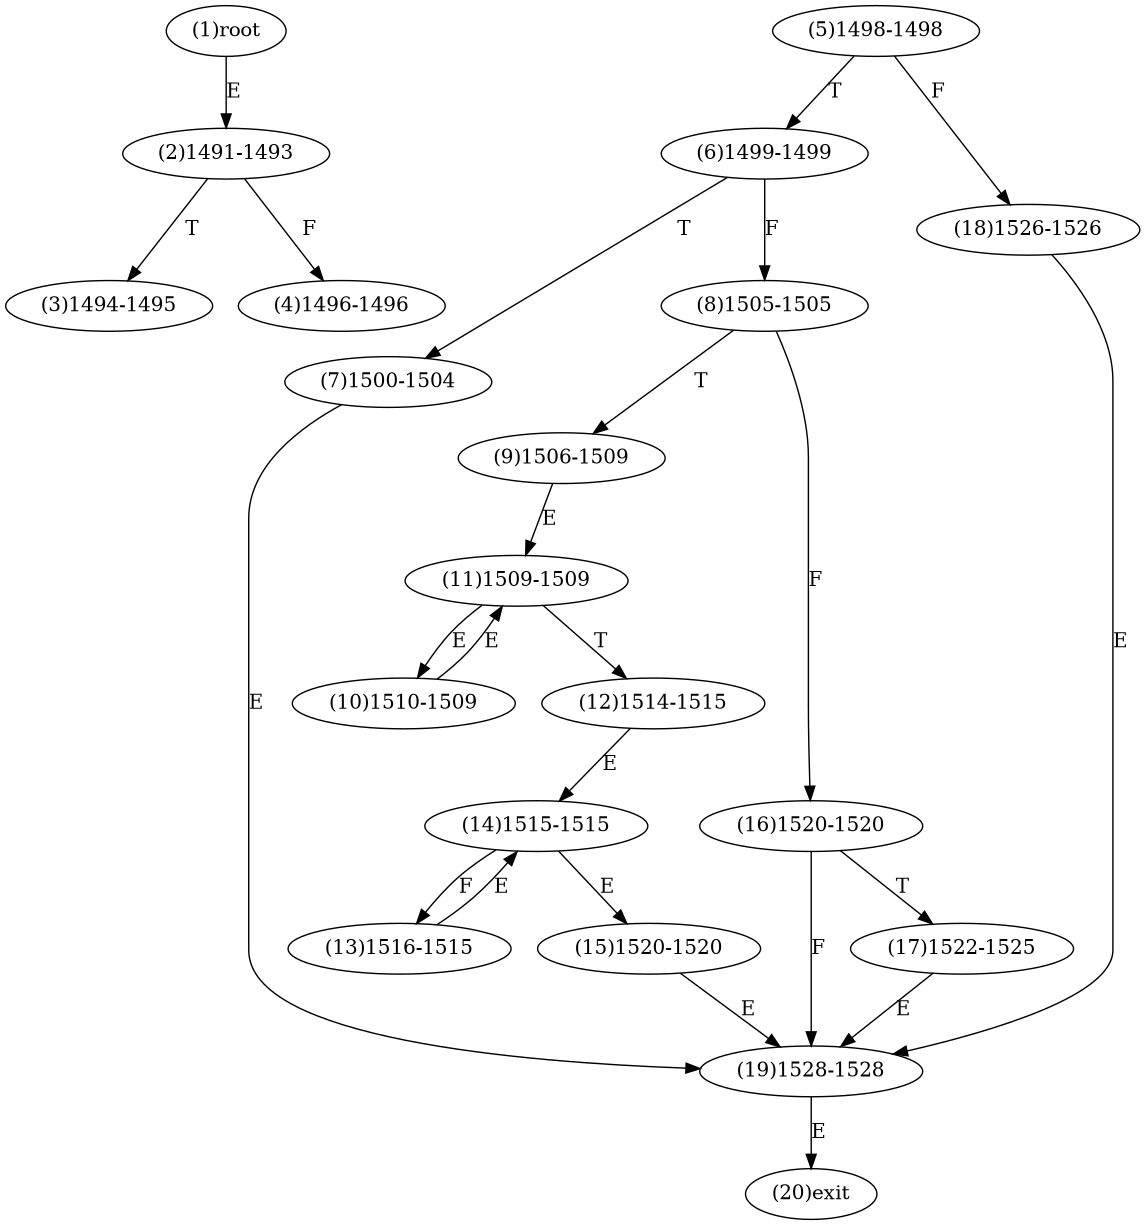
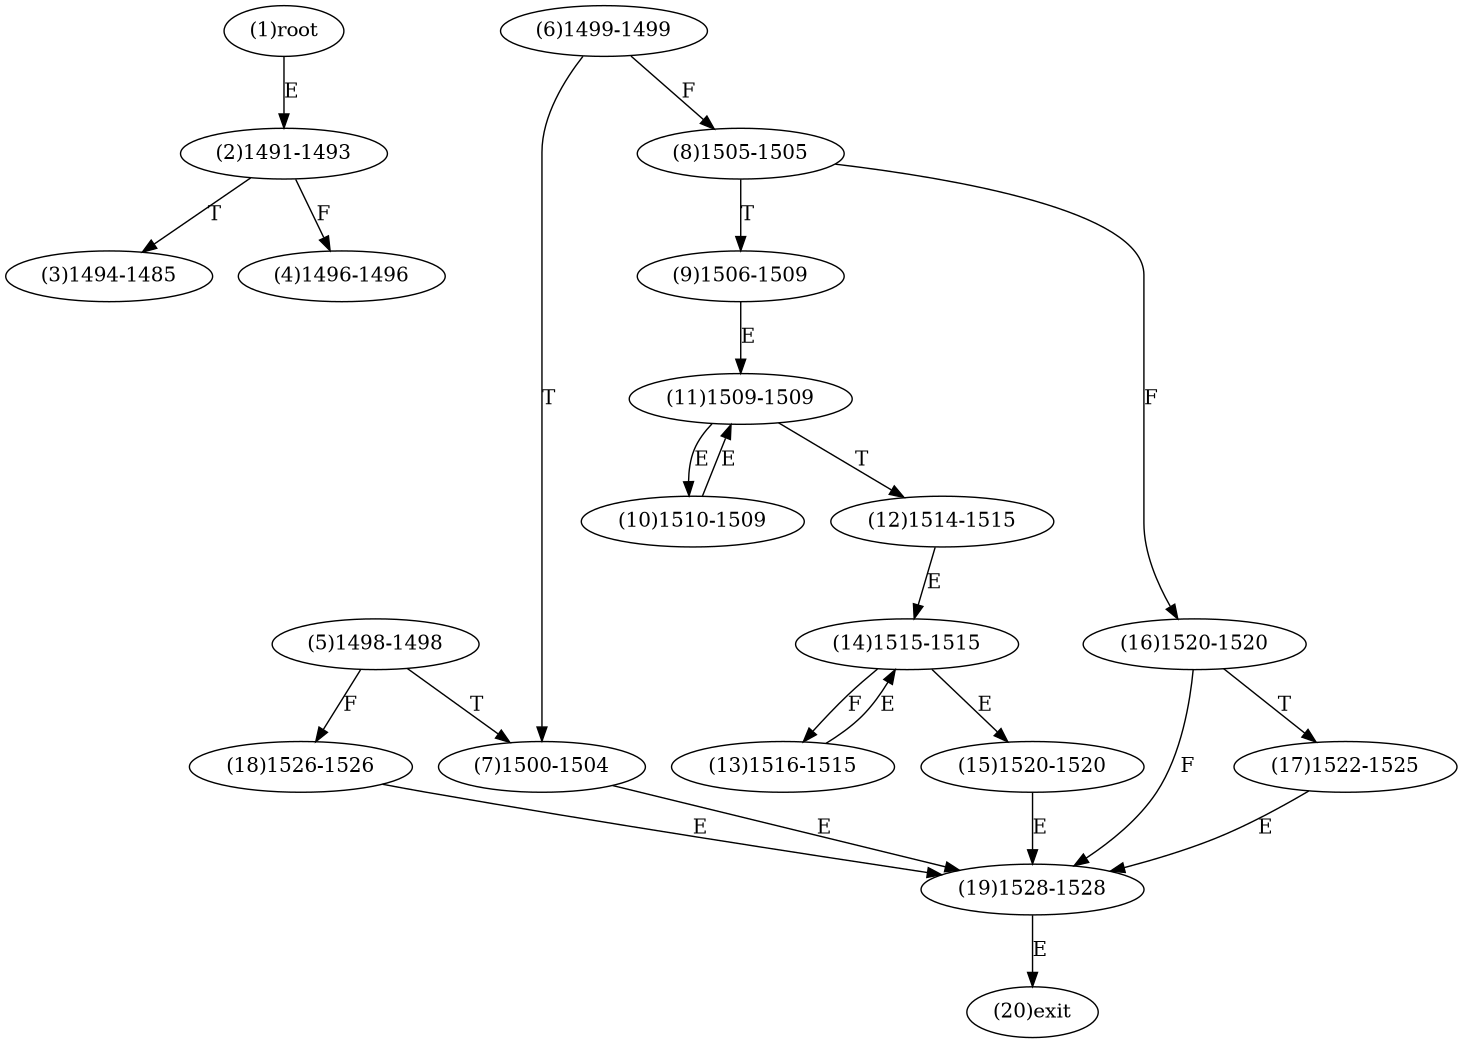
(825, 87) -> (453, 701)
(109, 306) -> (109, 276)
